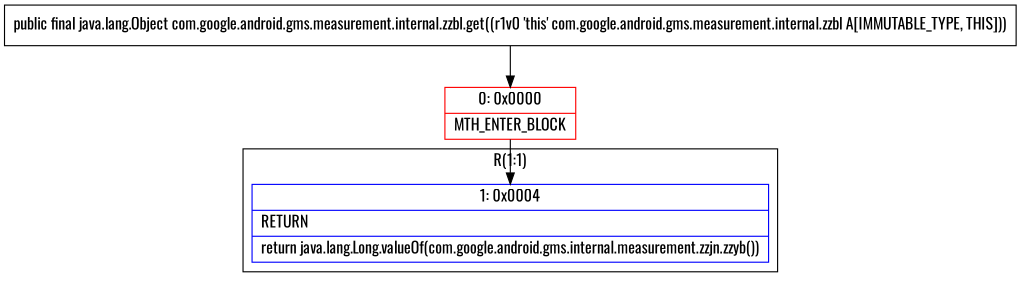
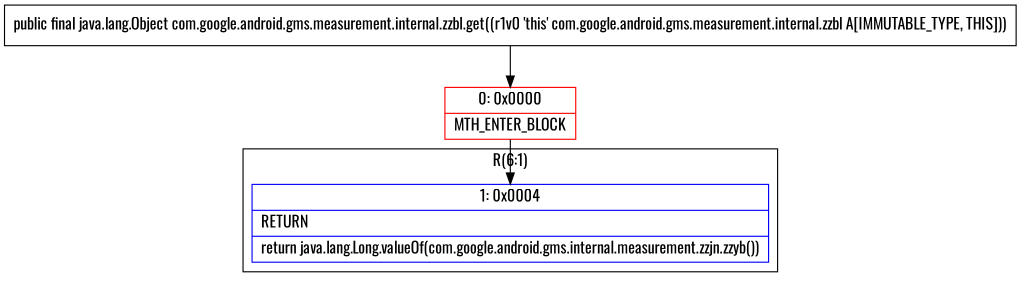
(510, 162) -> (510, 162)
